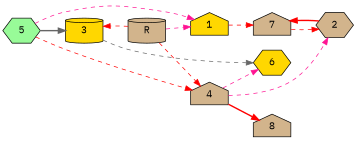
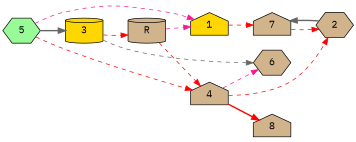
(308, 20) -> (308, 20)
(119, 26) -> (112, 35)
(272, 63) -> (272, 63)
(285, 85) -> (285, 85)
